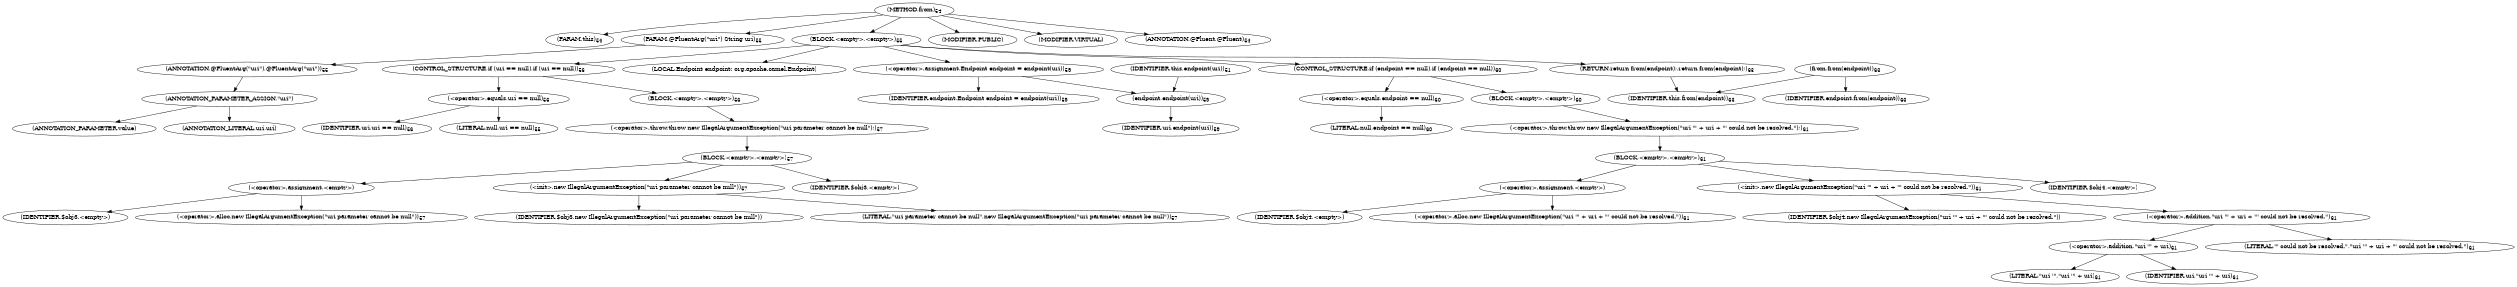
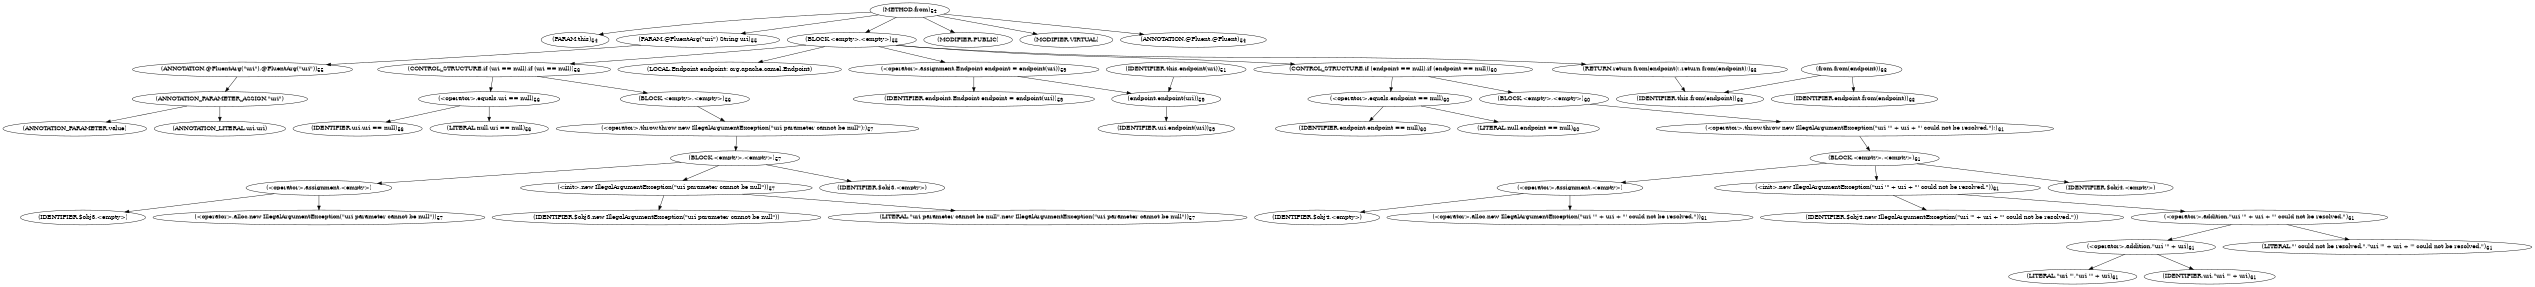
(538, 128) -> (528, 128)
none -> (1363, 129)
